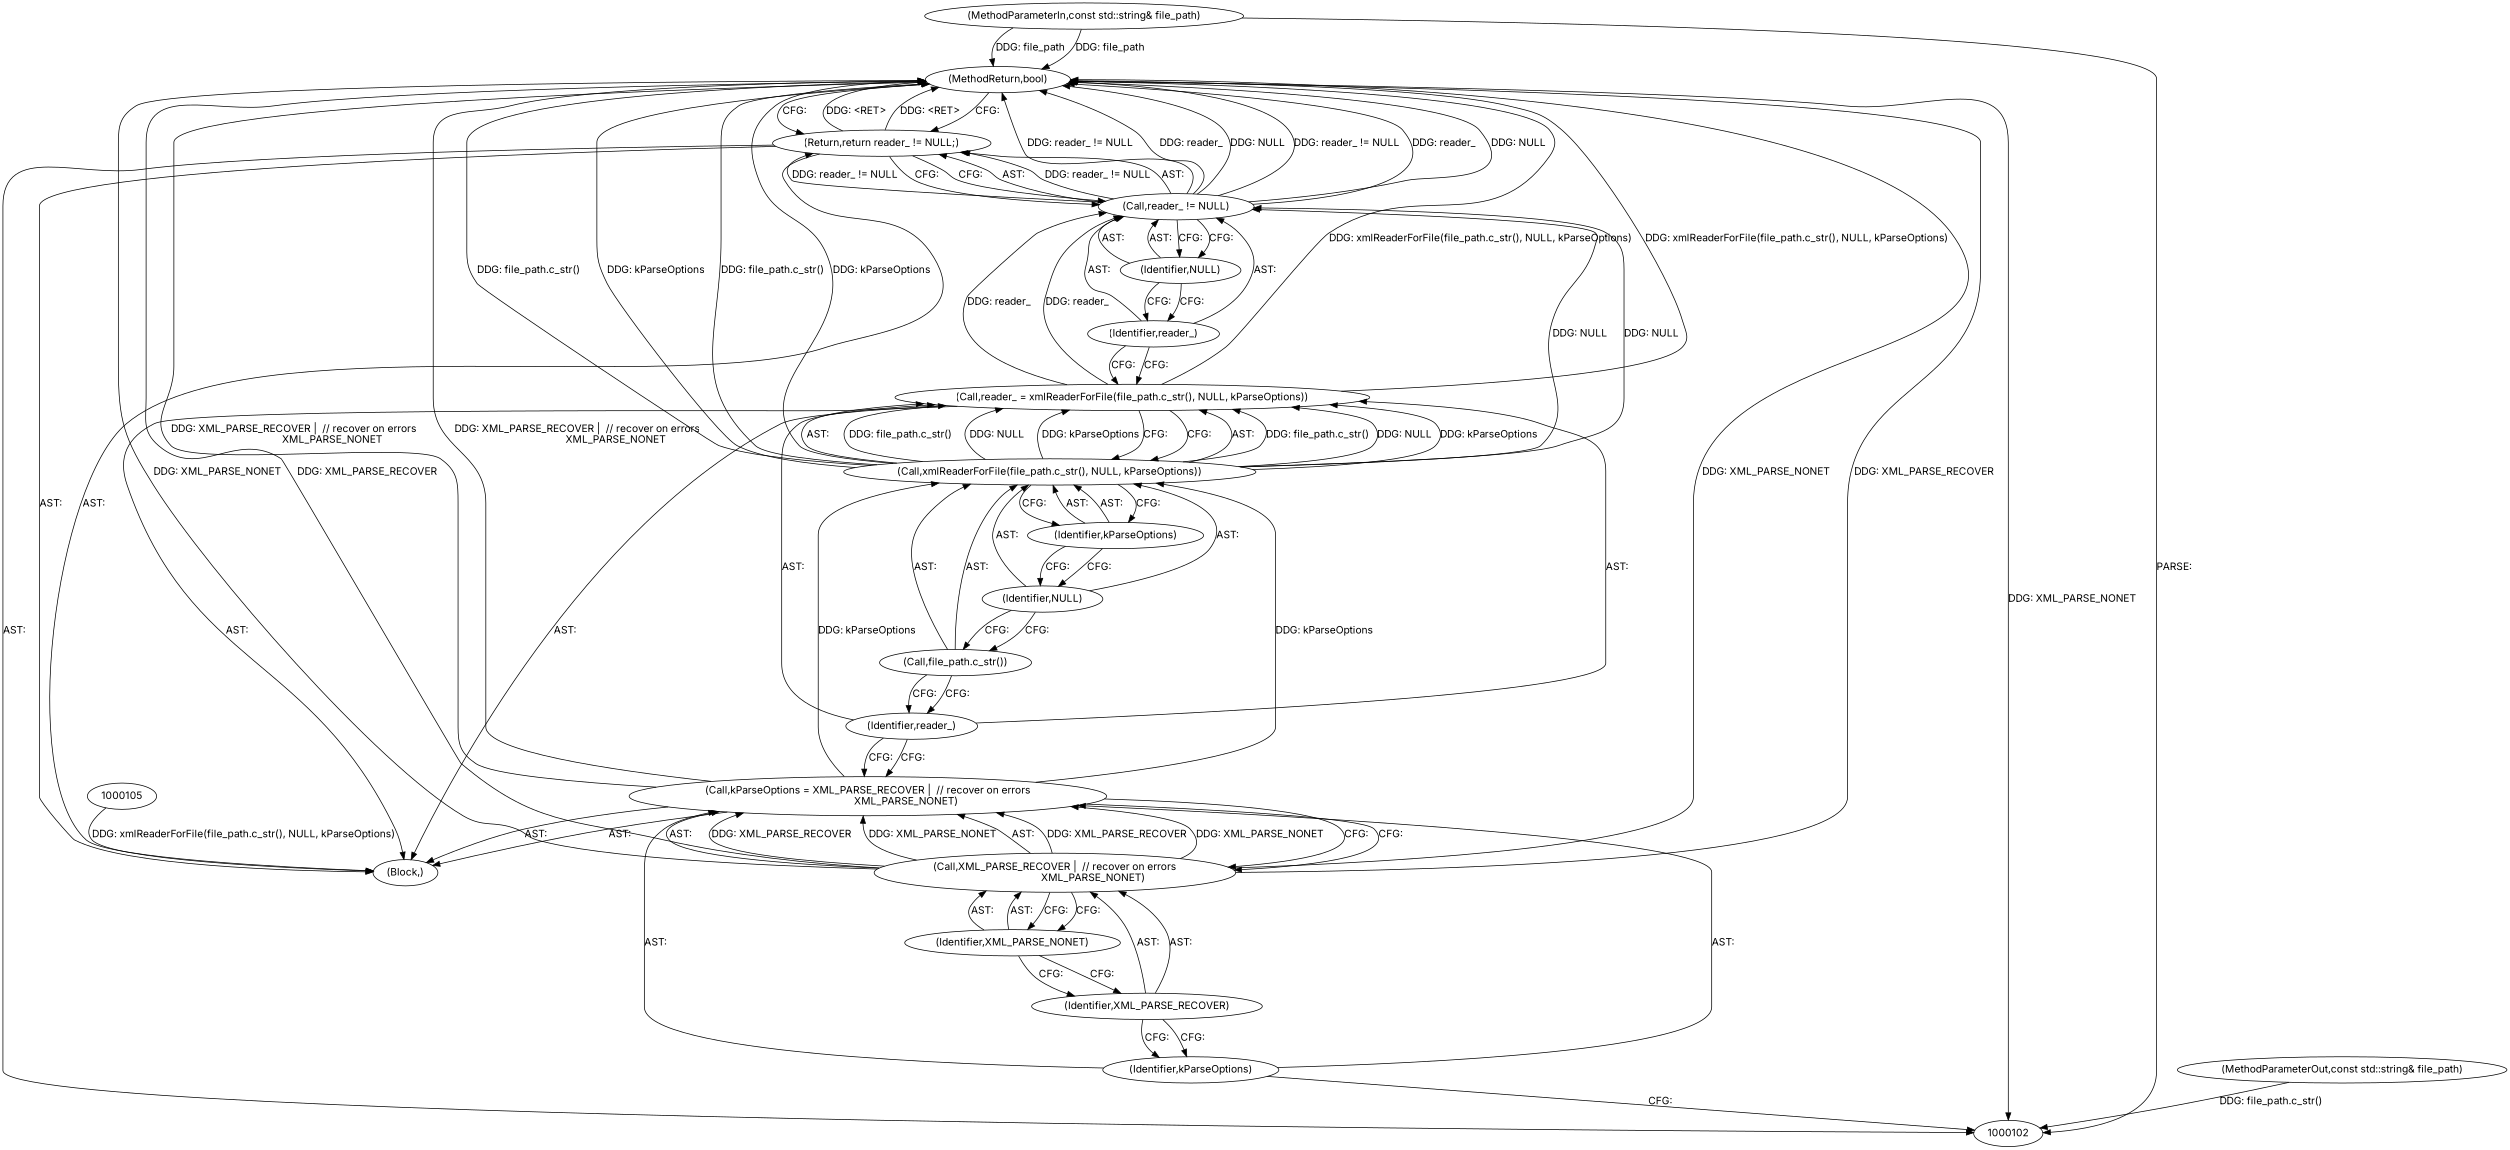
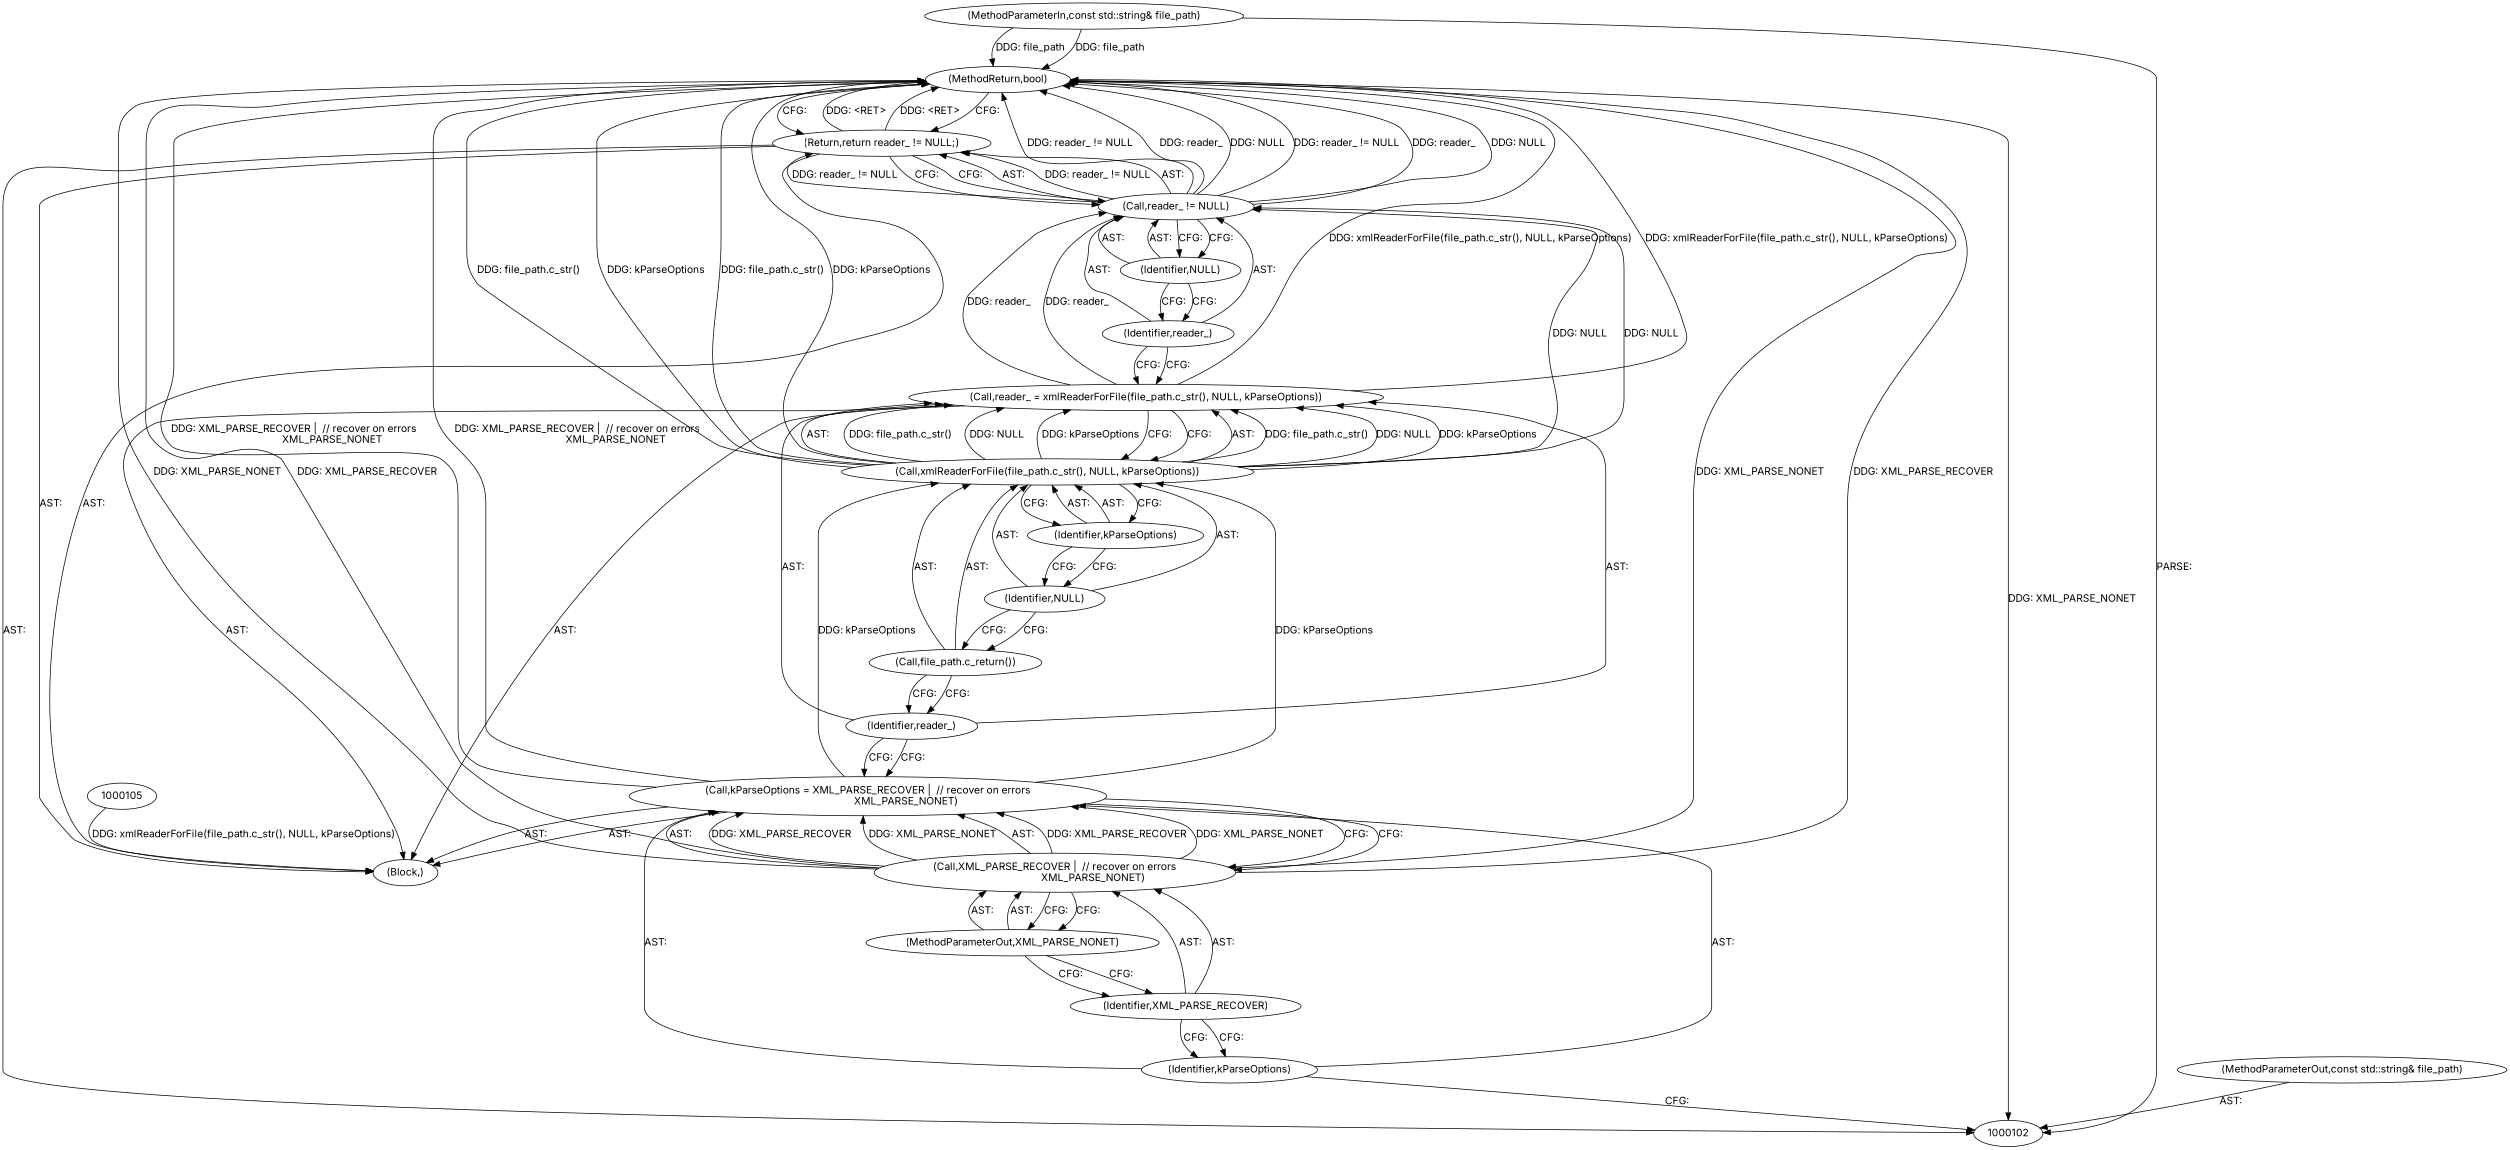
(956, 663) -> (956, 663)
(1013, 943) -> (1013, 943)
(2271, 1102) -> (2232, 1102)
